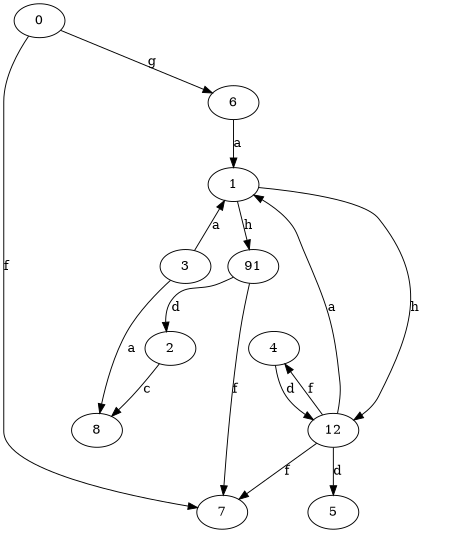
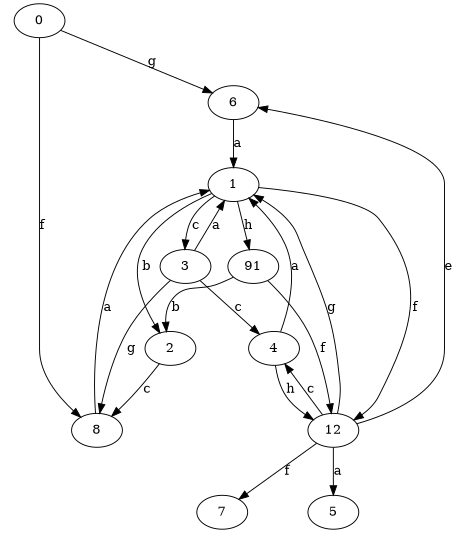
none -> (195, 214)
none -> (444, 228)
none -> (145, 245)
none -> (291, 264)
none -> (110, 282)
none -> (226, 304)
(176, 307) -> (176, 307)
(332, 307) -> (332, 307)
(415, 307) -> (415, 307)
(4, 334) -> (40, 230)
(132, 348) -> (132, 348)
(233, 384) -> (310, 336)
(291, 389) -> (291, 389)
(311, 389) -> (311, 389)
(338, 471) -> (338, 471)
